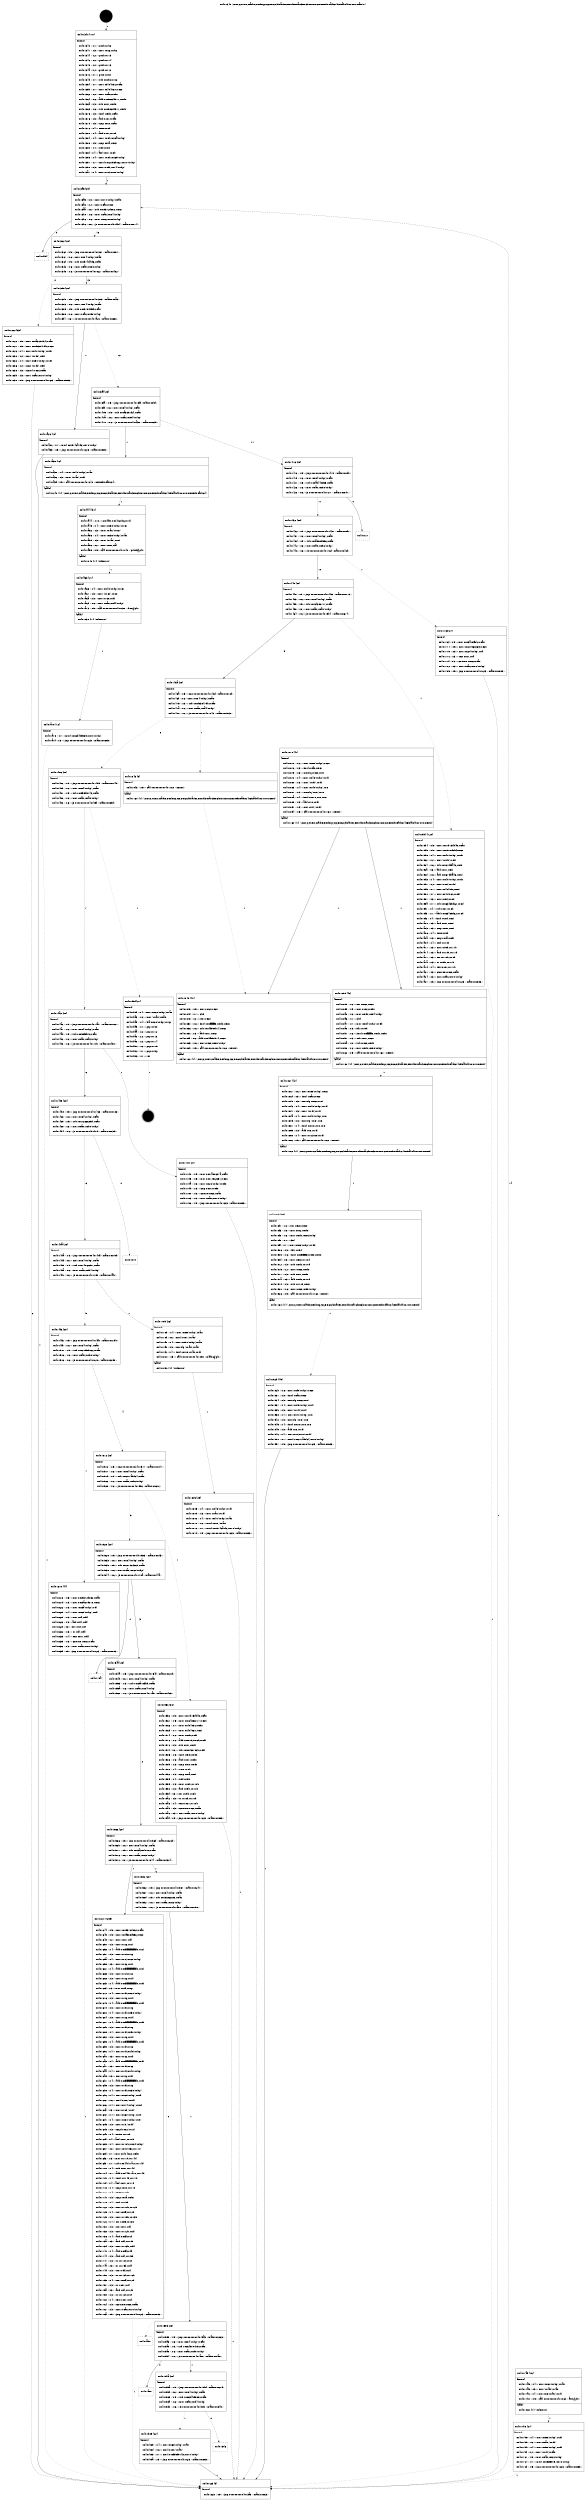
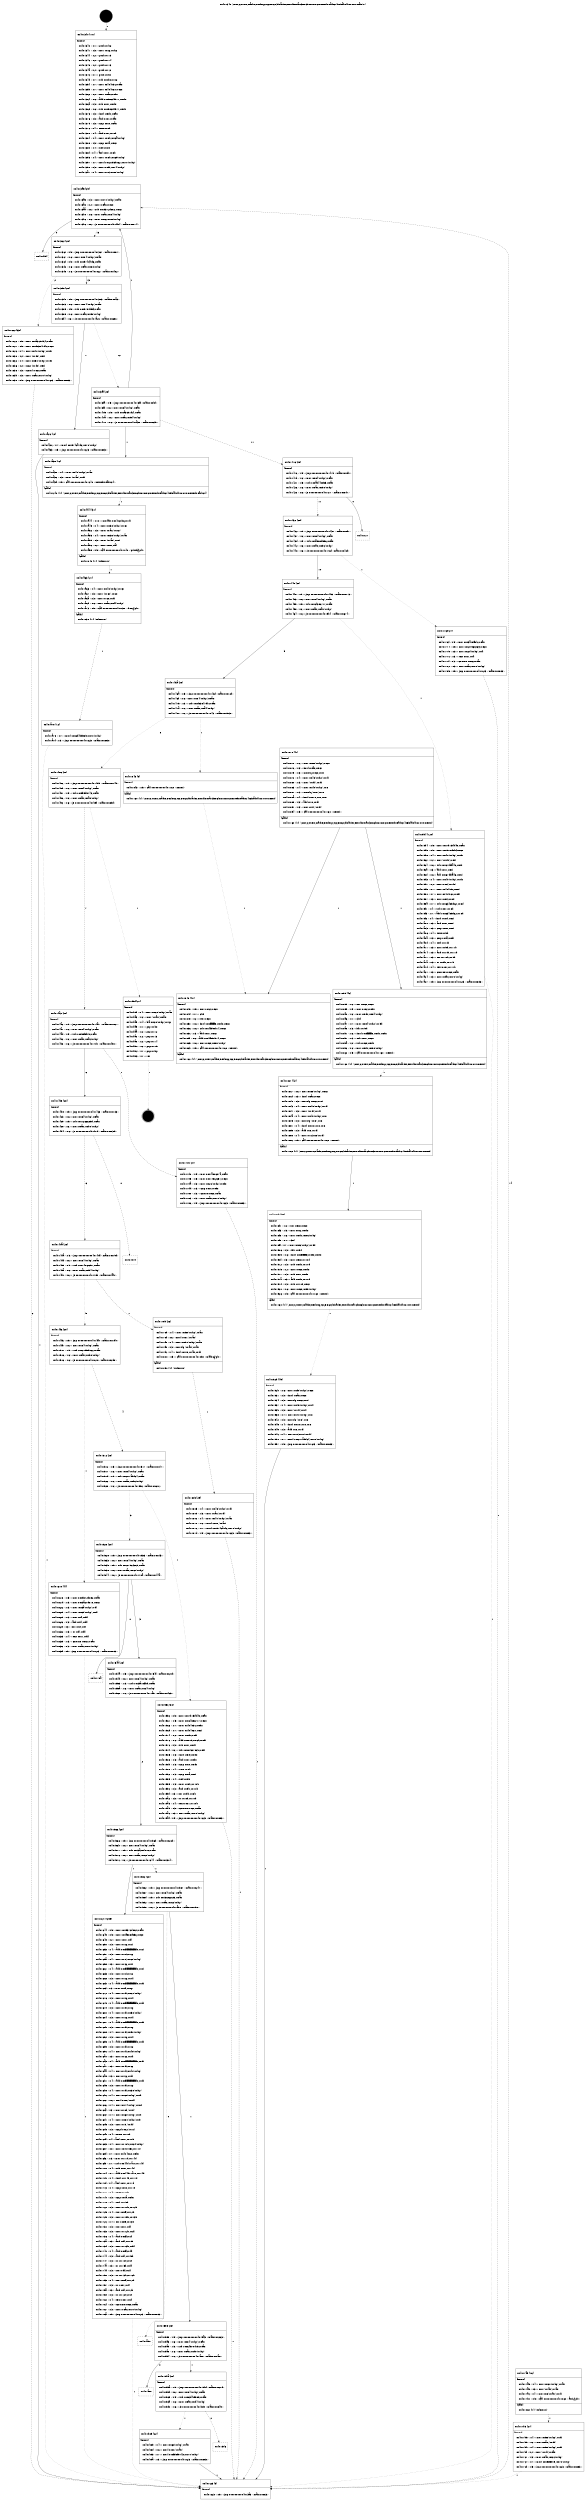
(106, 180) -> (132, 309)
